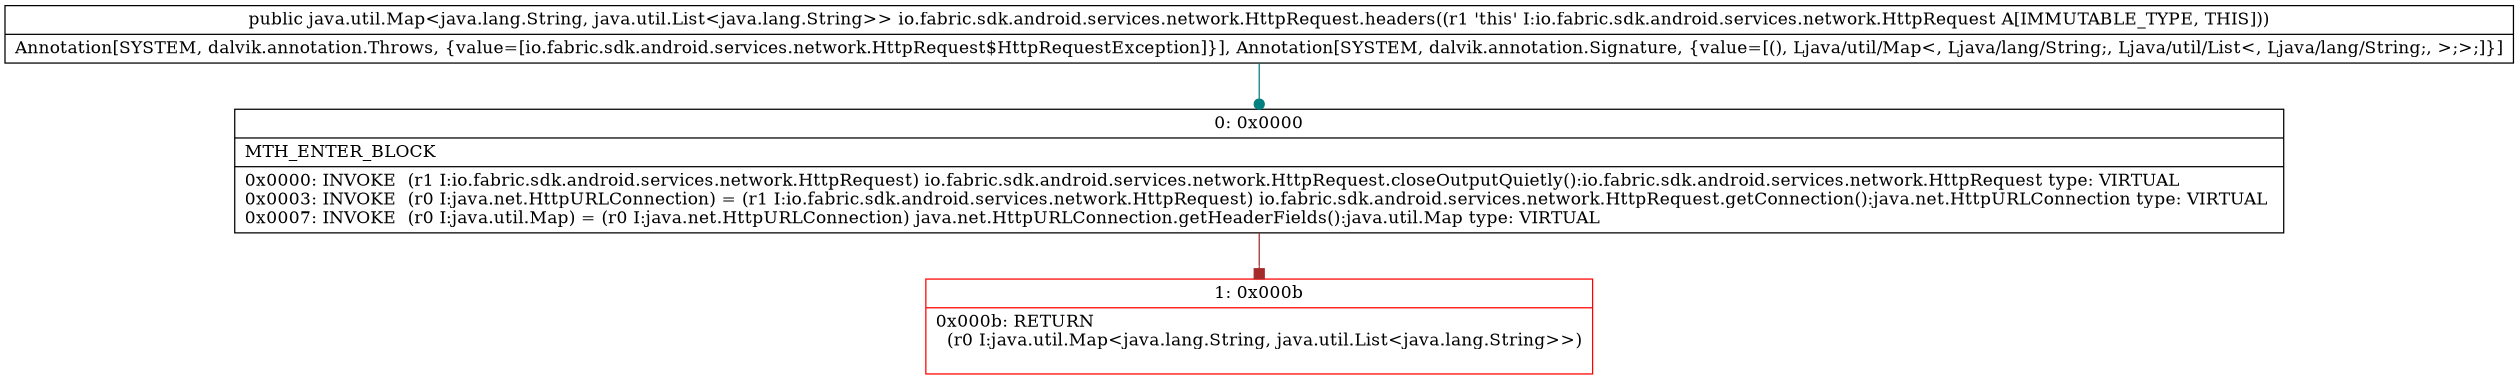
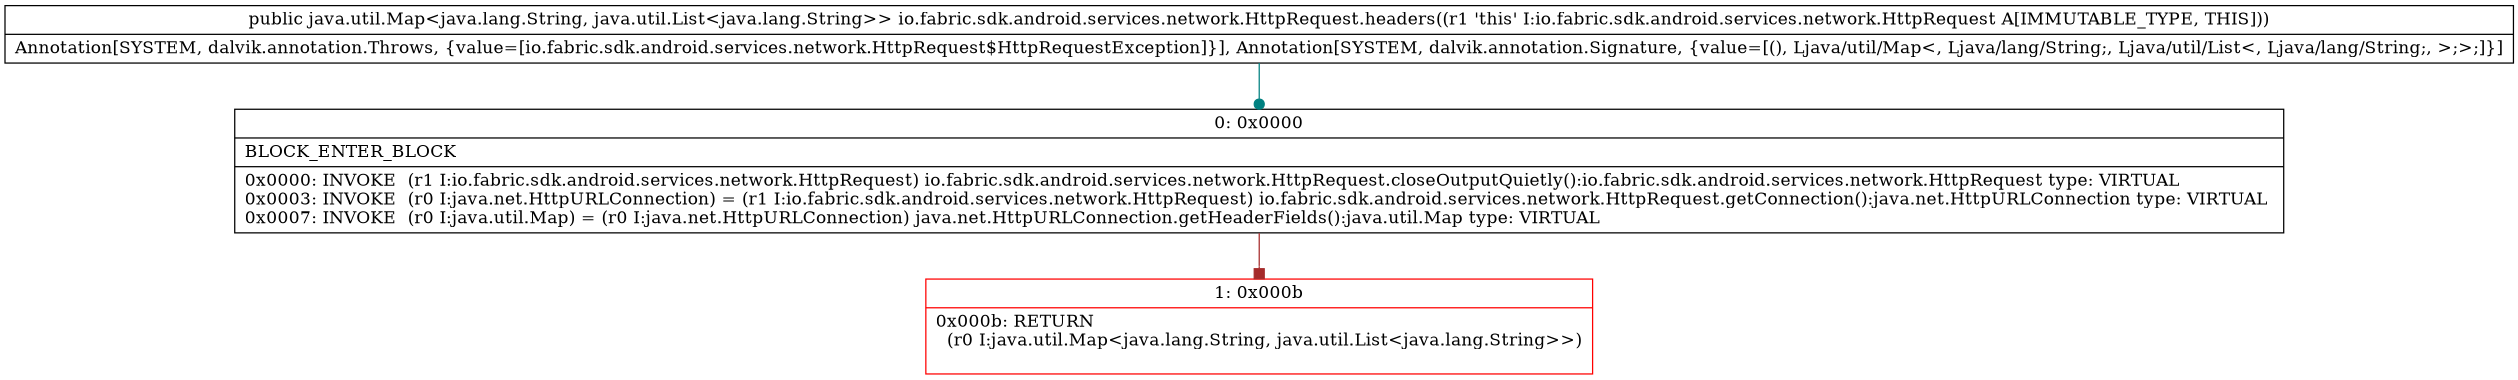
(341, 152) -> (351, 152)
